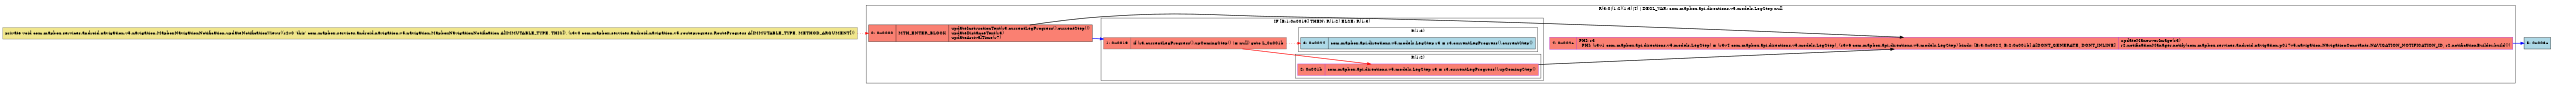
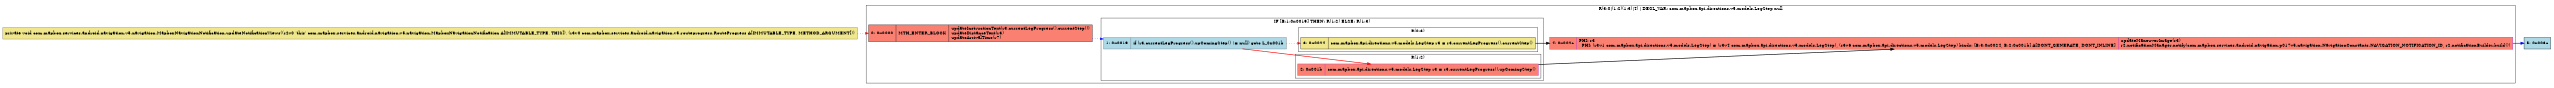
(1465, 21) -> (1541, 43)
(1418, 31) -> (1418, 31)
(1096, 39) -> (1096, 39)
(1195, 43) -> (1195, 43)
(1418, 43) -> (1418, 43)
